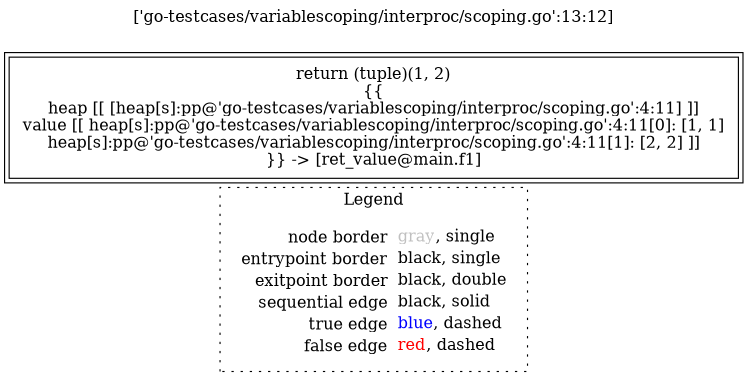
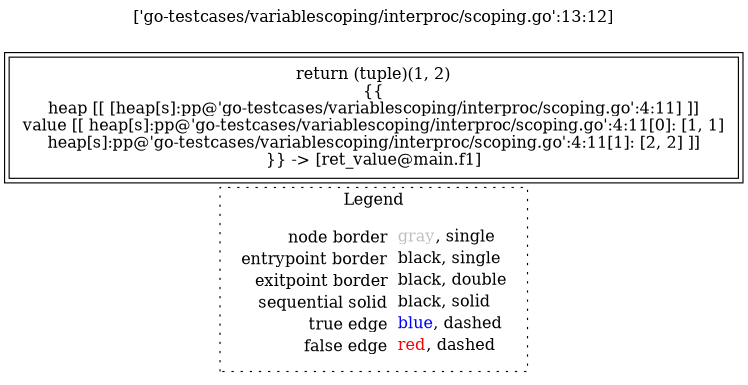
(326, 303) -> (326, 303)
